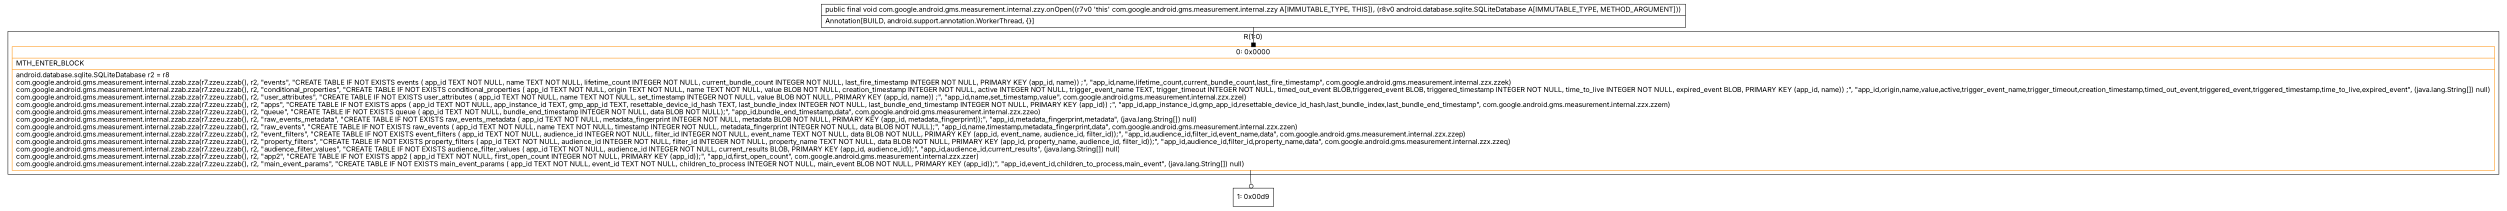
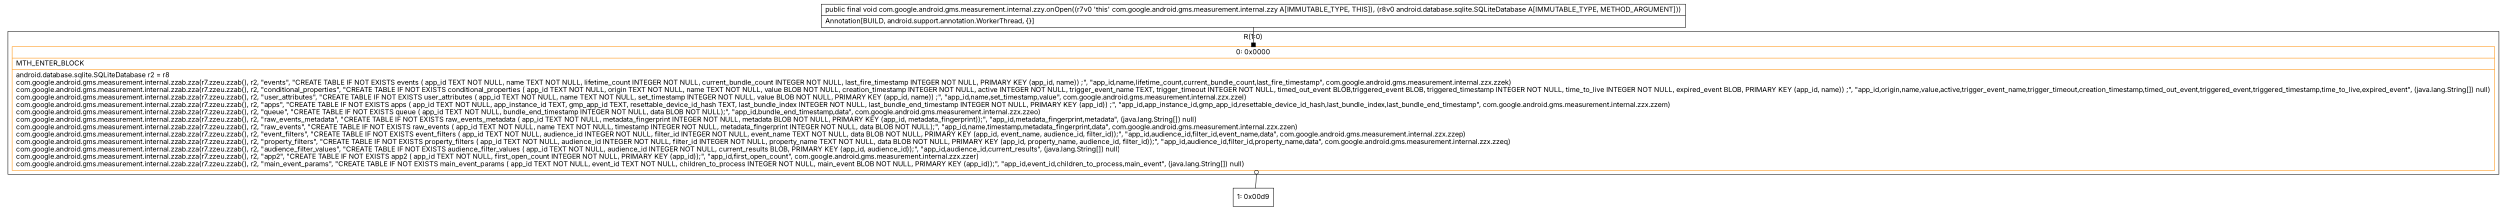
(1251, 178) -> (1256, 181)
